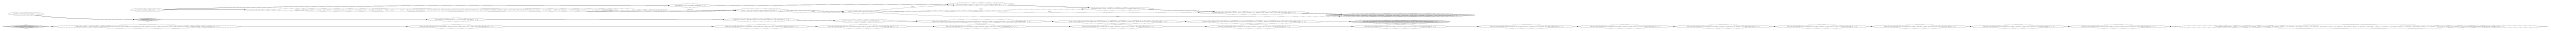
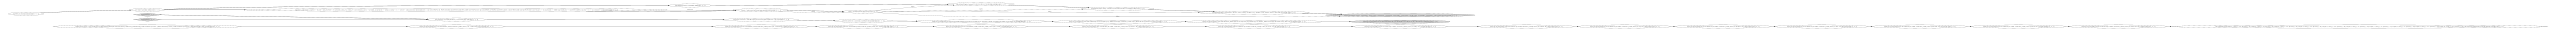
none -> (147, 15)
(84, 19) -> (85, 11)
(26, 27) -> none
